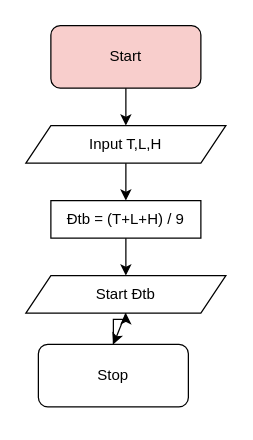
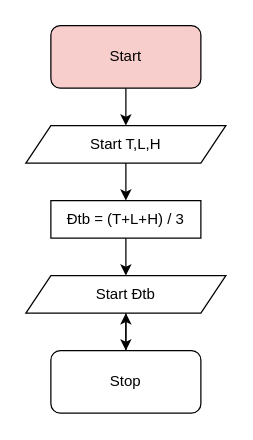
(126, 144) -> (126, 144)
(126, 219) -> (126, 219)
(113, 376) -> (126, 382)
